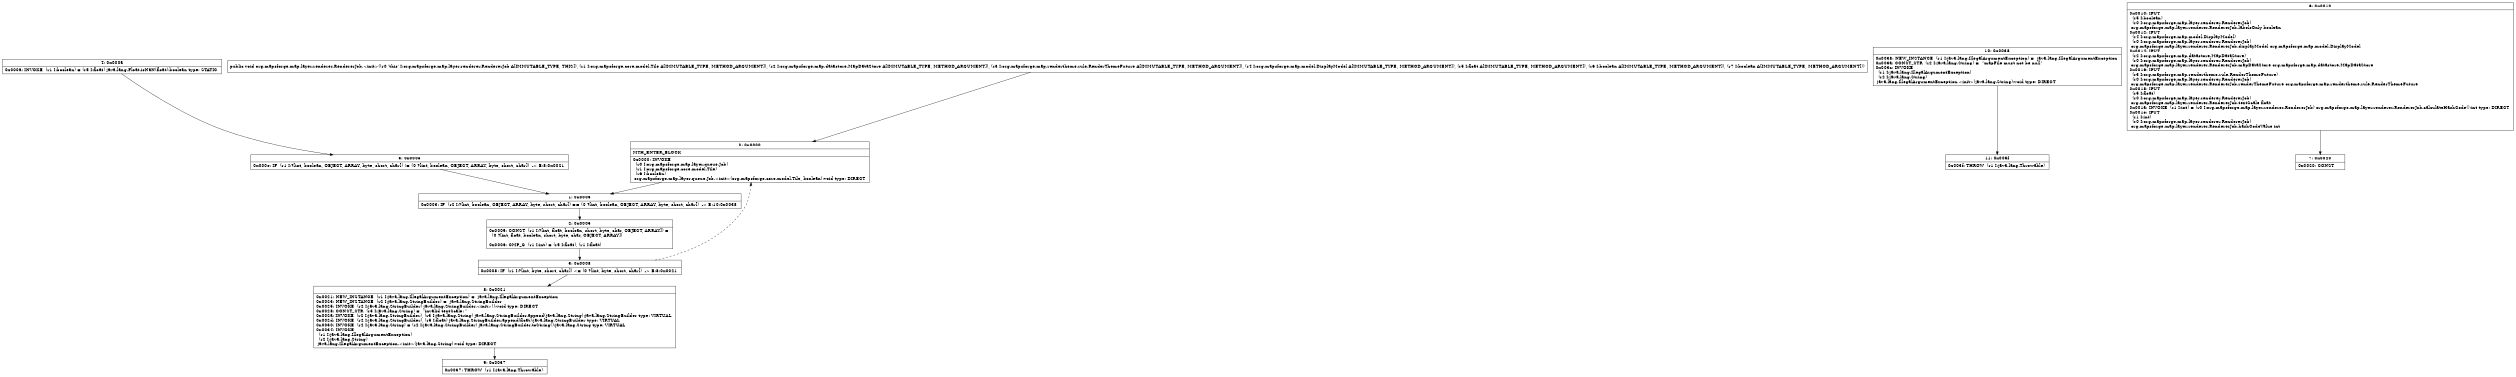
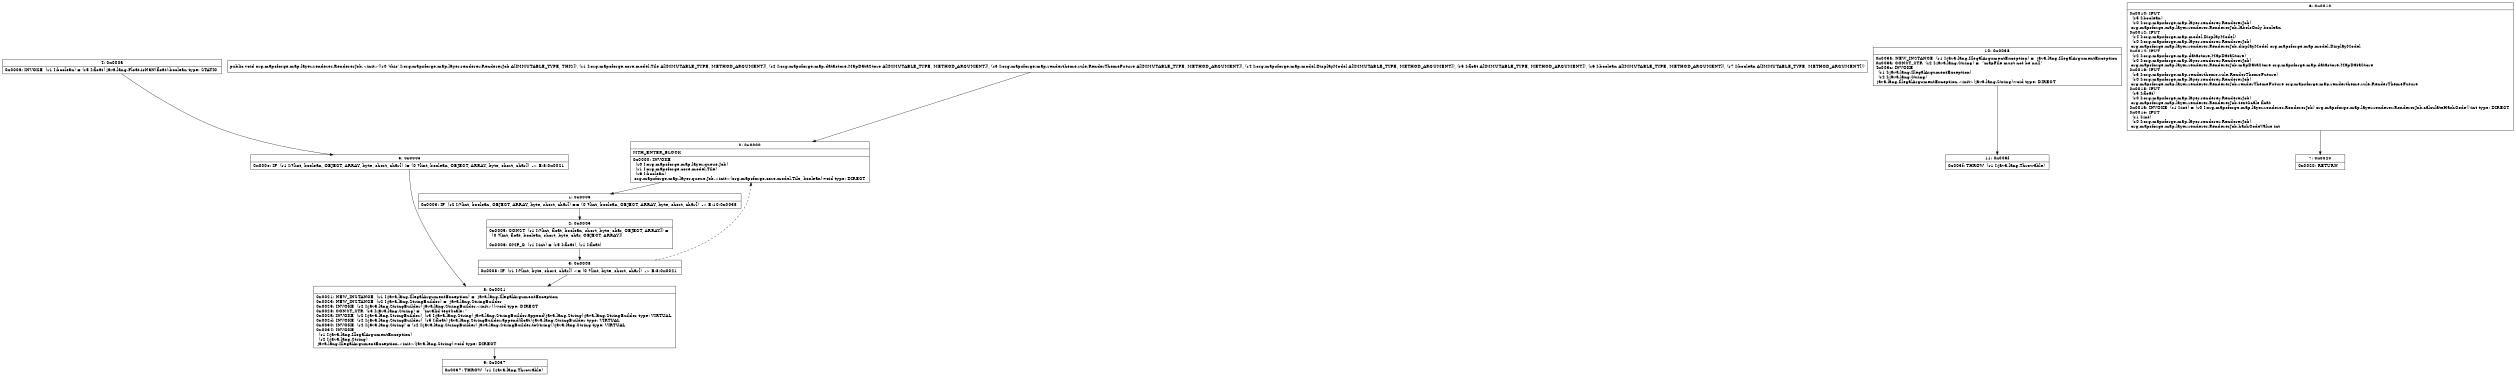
(1896, 68) -> (1896, 68)
(2318, 166) -> (2320, 166)
(493, 181) -> (426, 231)
